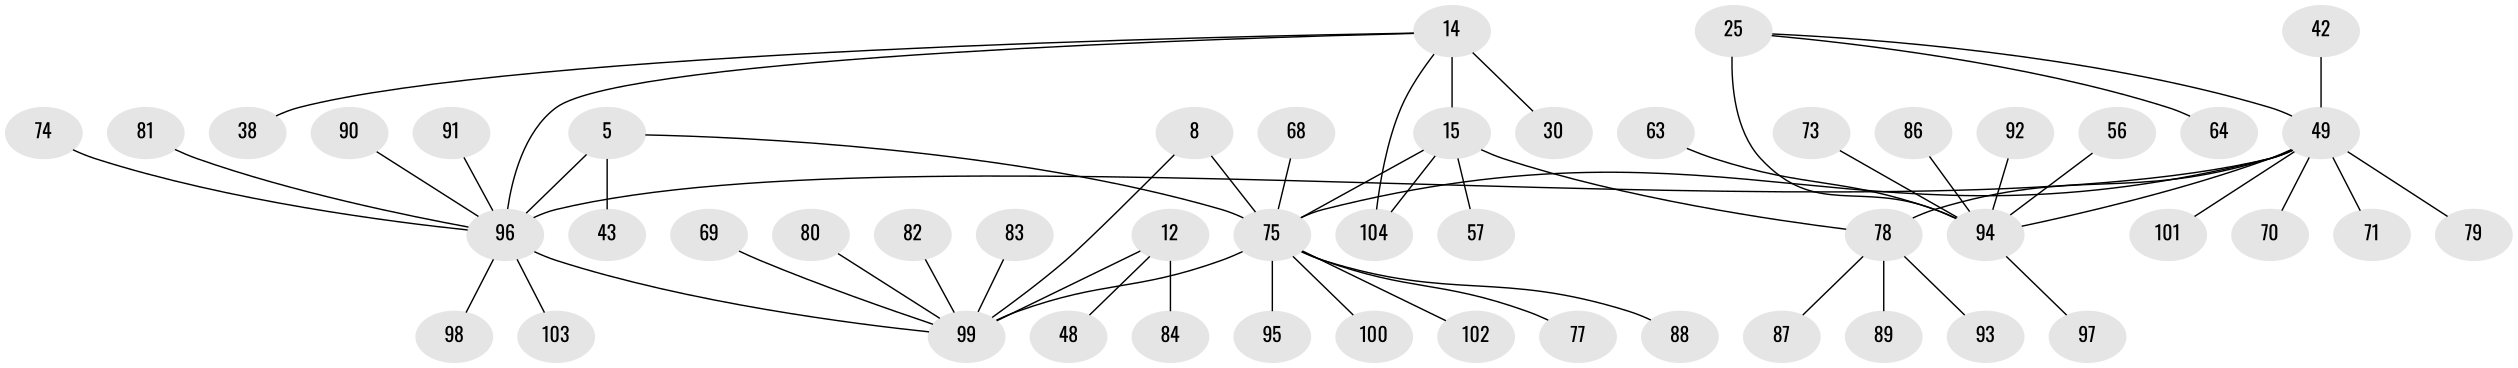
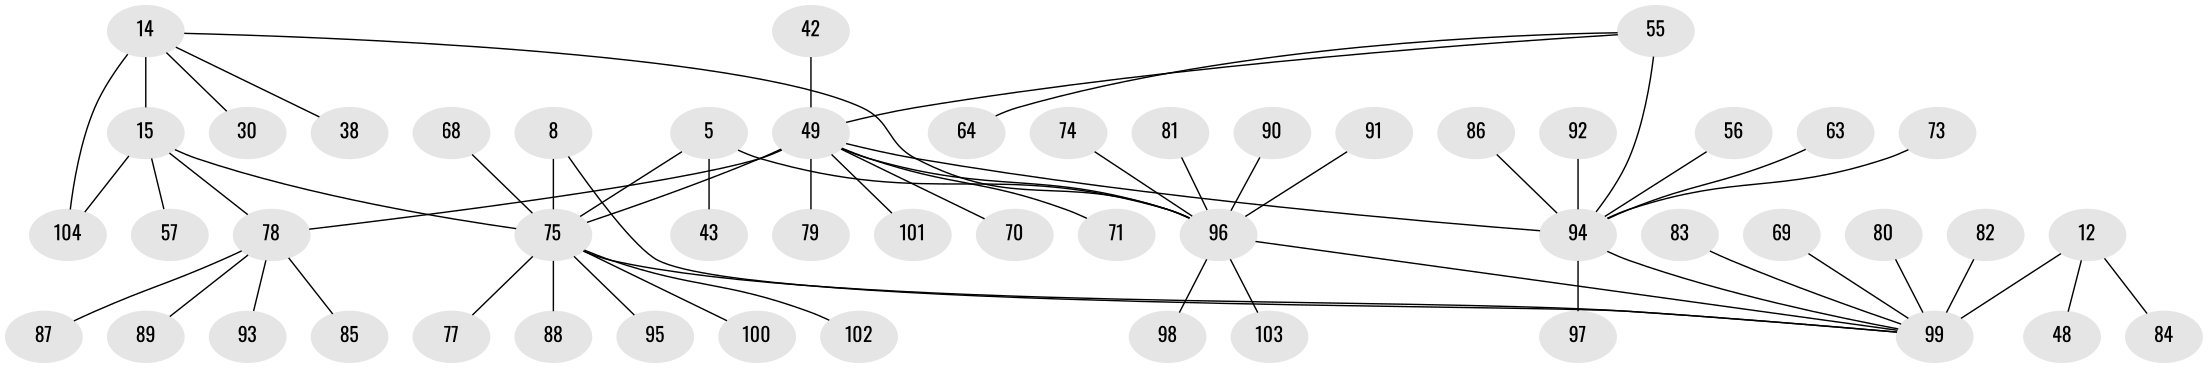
(1734, 31) -> (1656, 31)
none -> (1751, 297)
none -> (350, 337)
